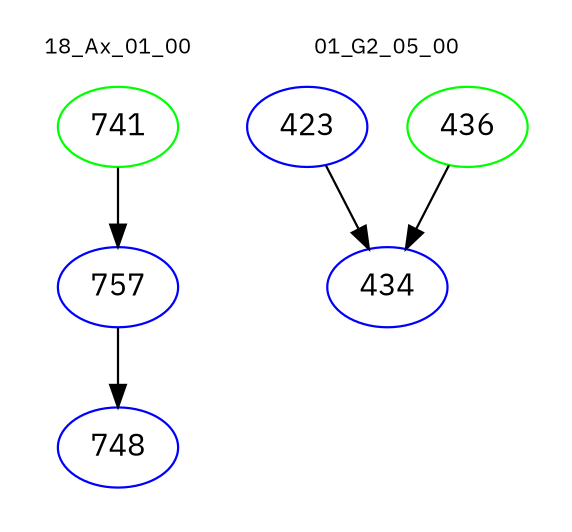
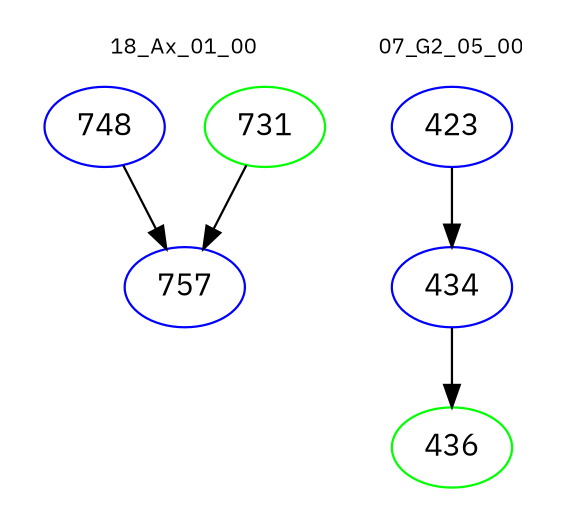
(387, 48) -> (452, 48)
(118, 127) -> (265, 127)
(433, 197) -> (452, 356)
(118, 356) -> (140, 197)
